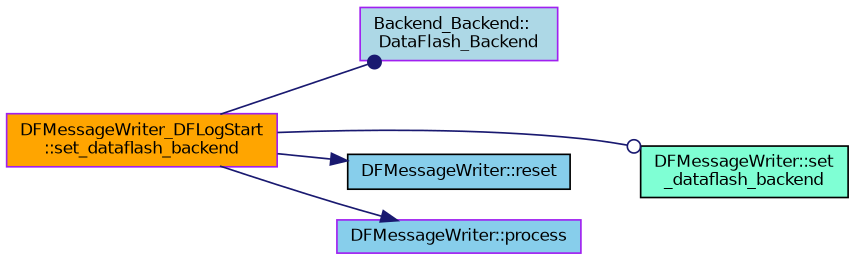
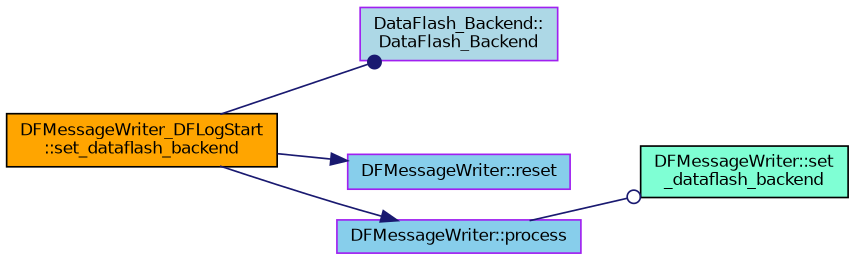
(459, 34) -> (459, 34)
(453, 131) -> (578, 209)
(142, 140) -> (142, 140)
(459, 172) -> (459, 172)
